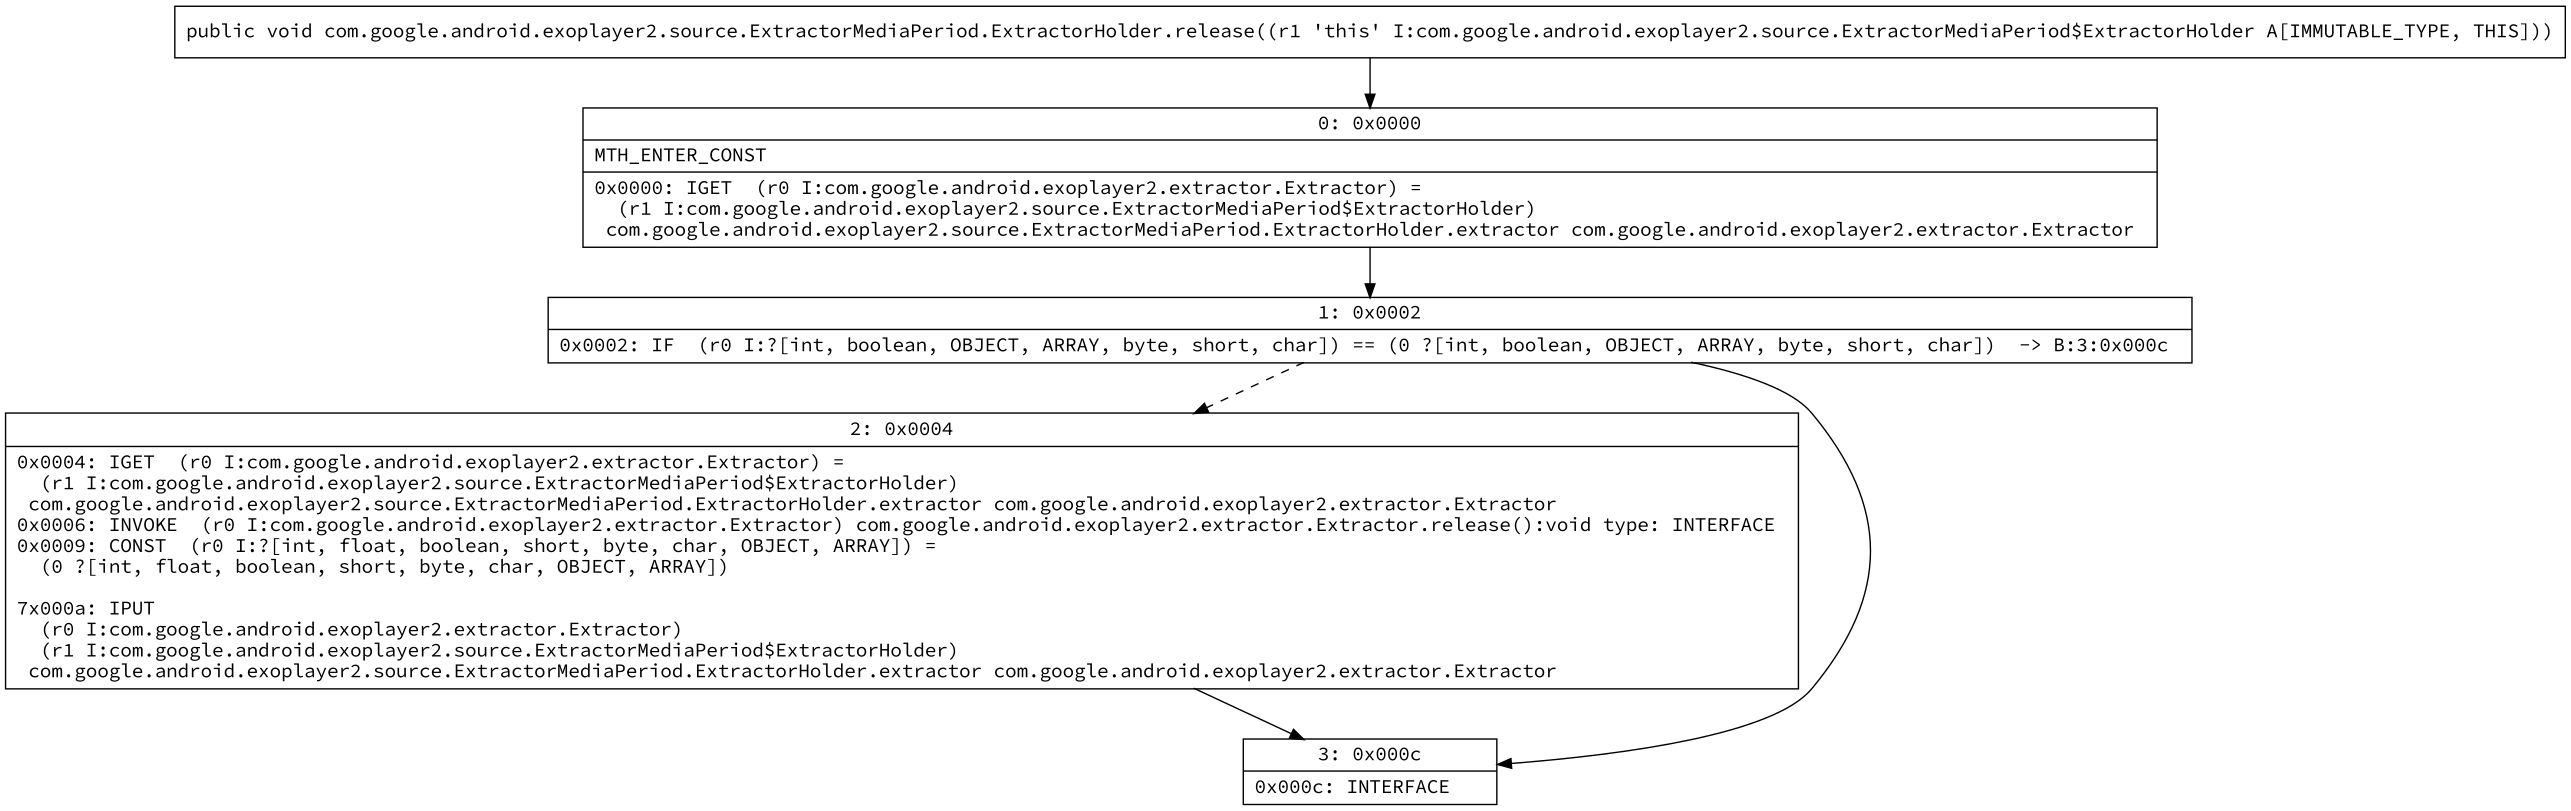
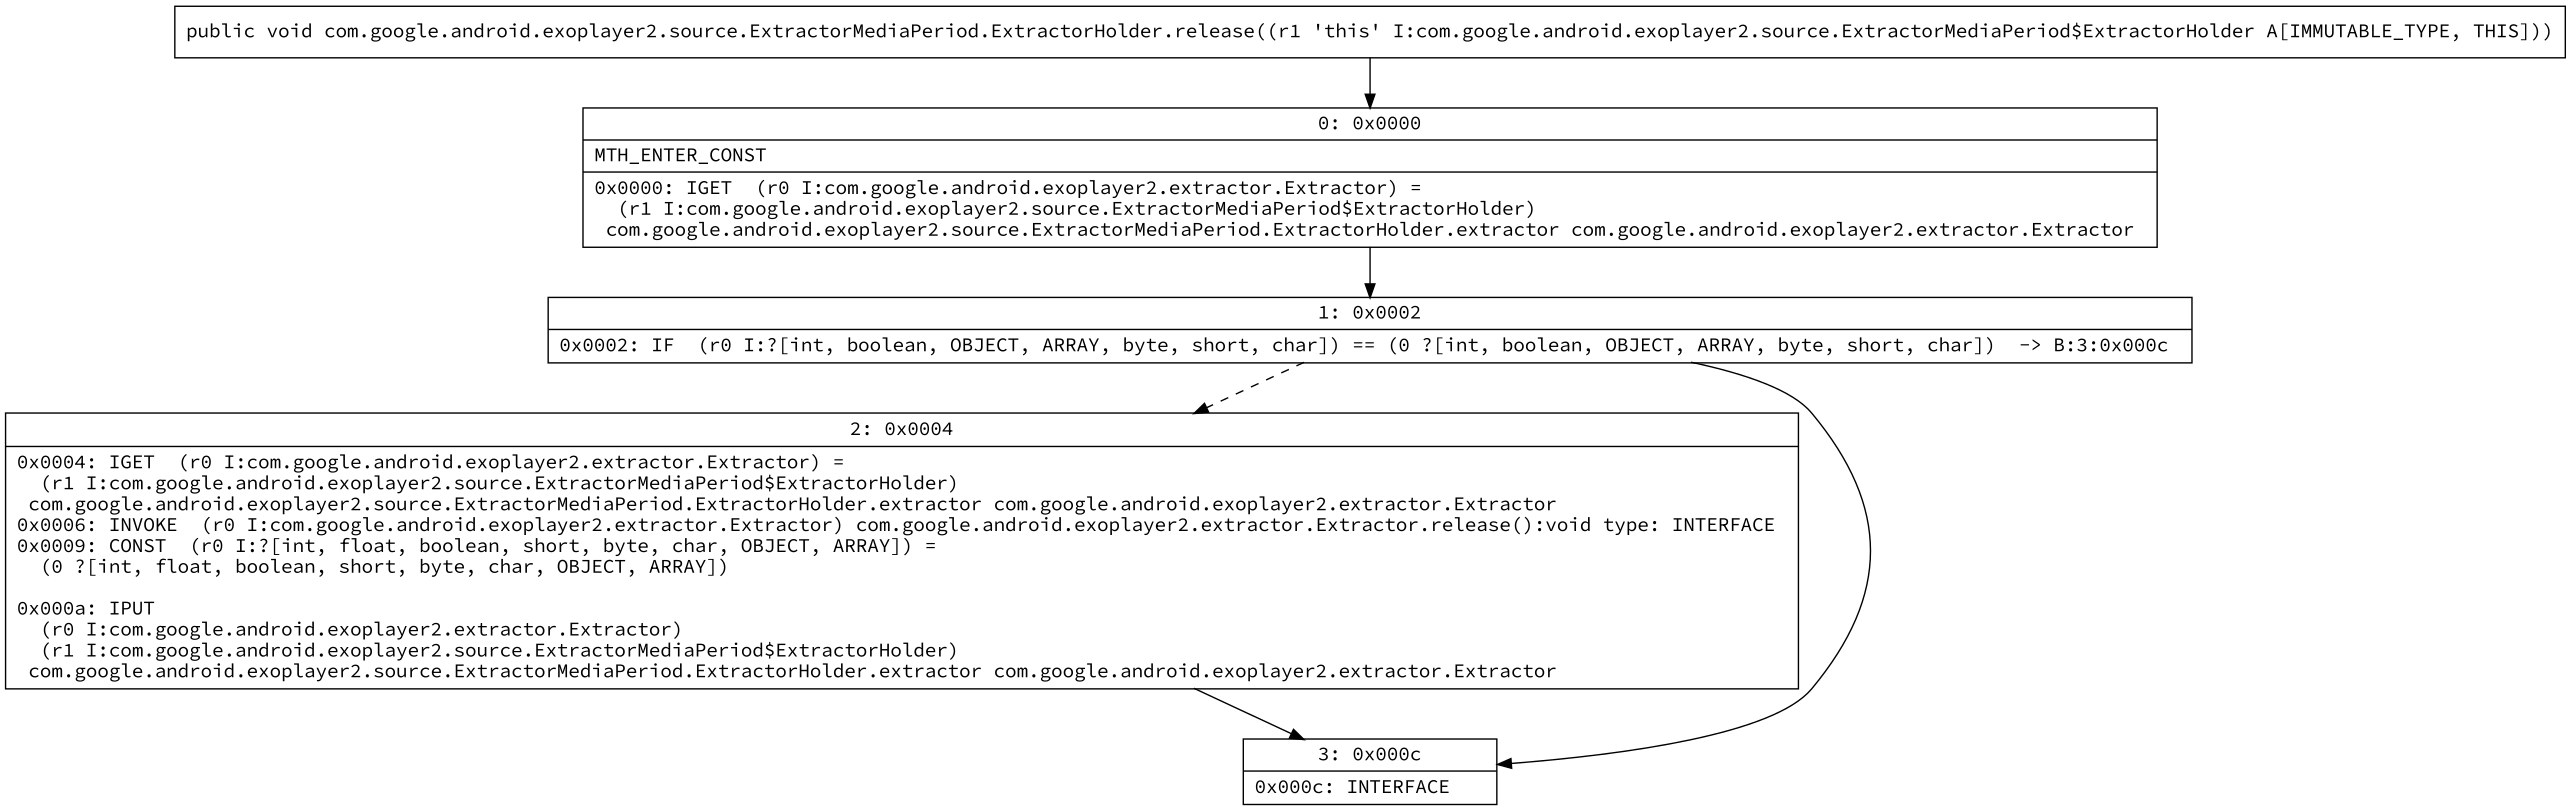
(98, 609) -> (98, 609)
